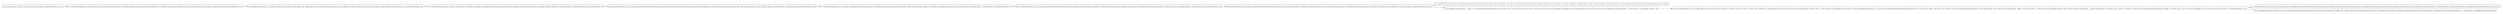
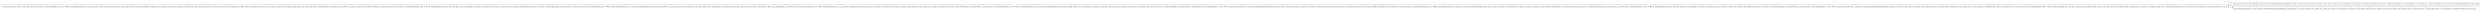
(1552, 4) -> none
